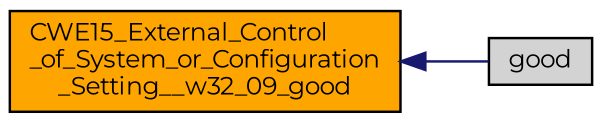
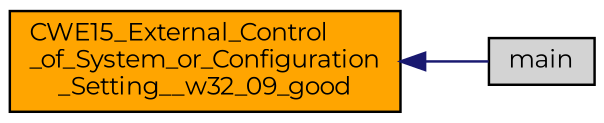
(541, 61) -> (542, 61)
